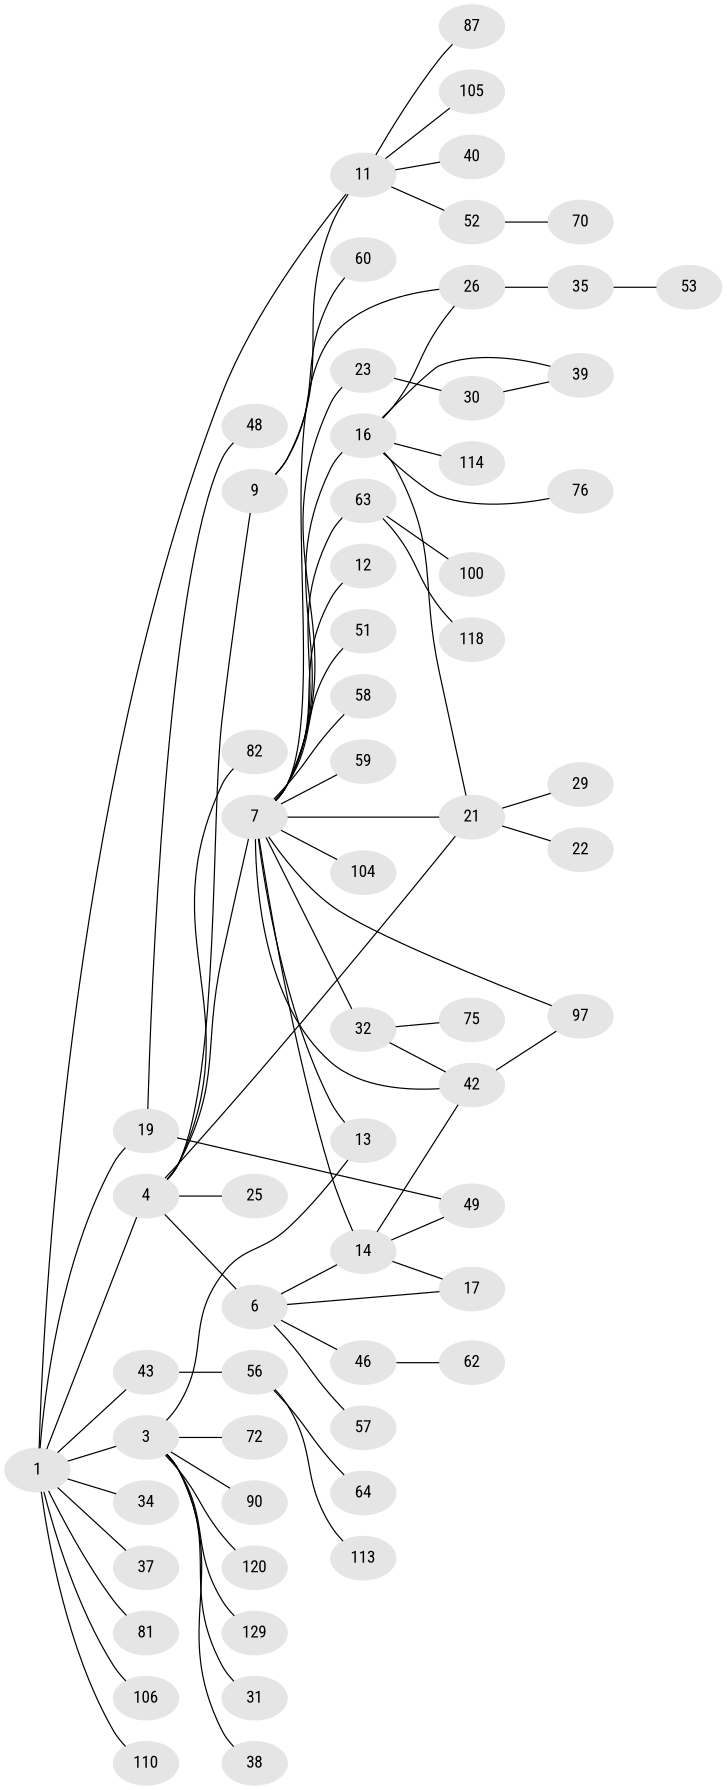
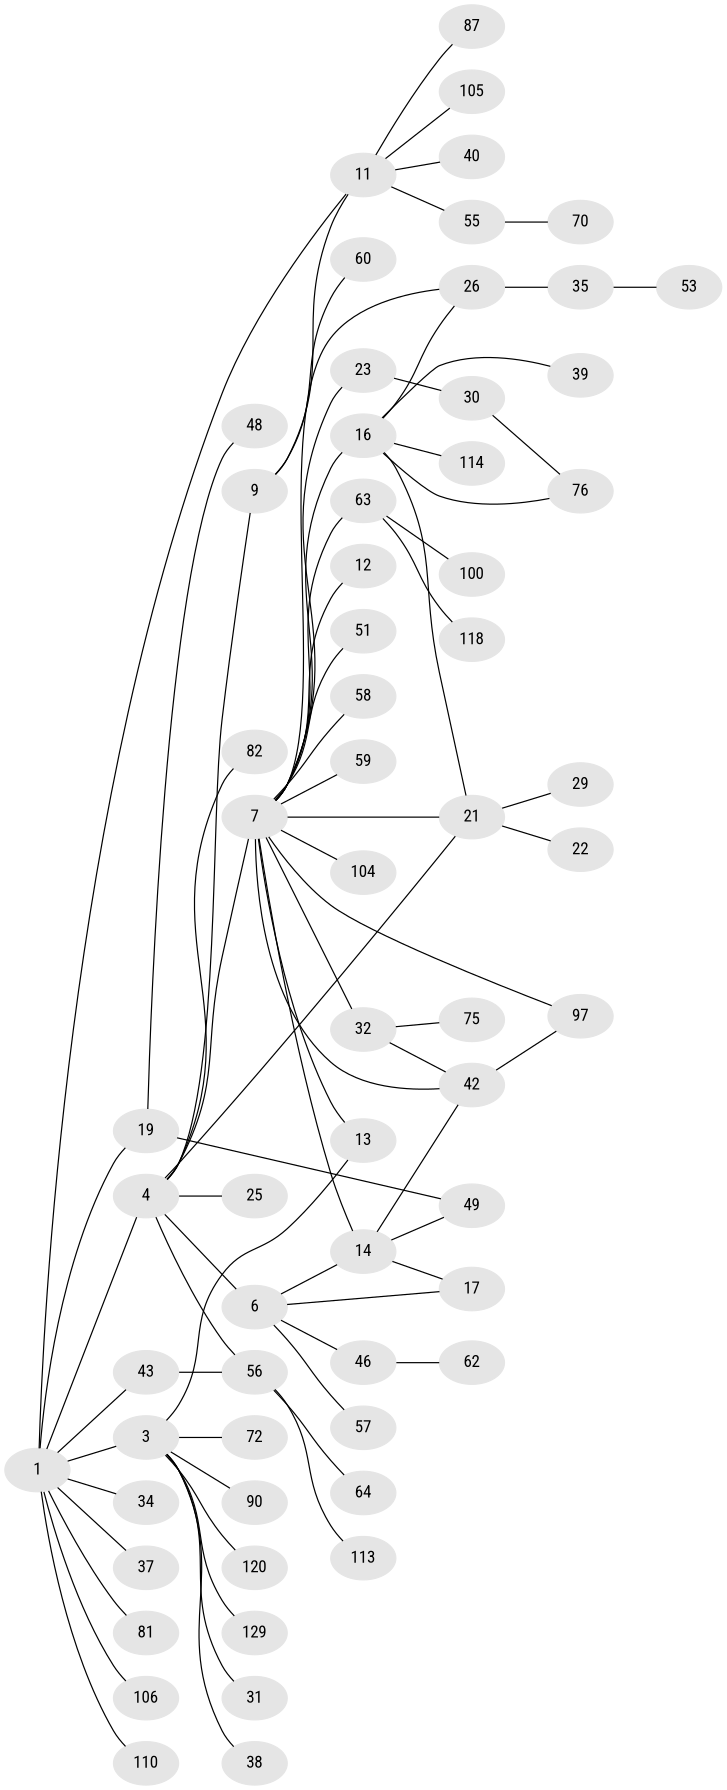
(472, 222) -> (472, 222)
(526, 387) -> (526, 445)
none -> (191, 1289)
